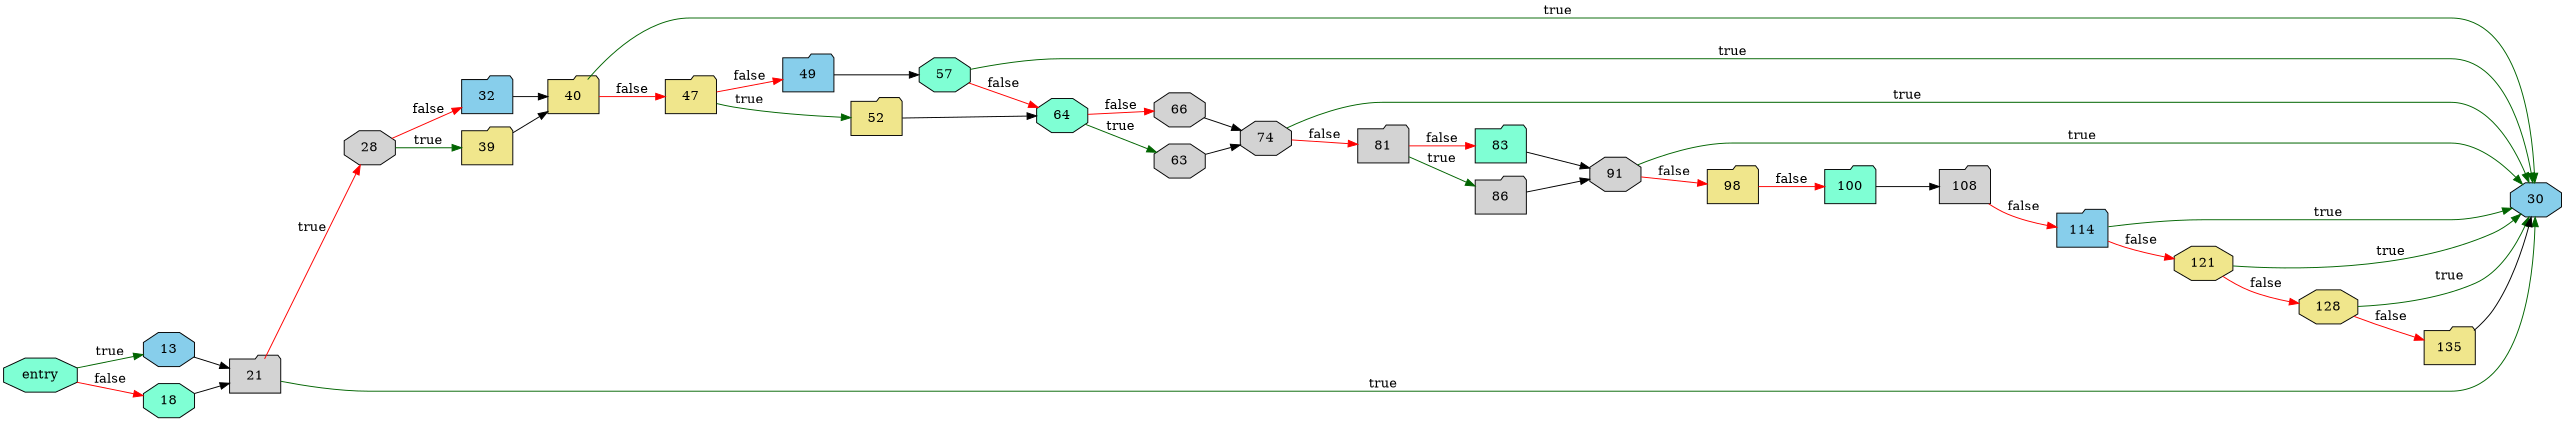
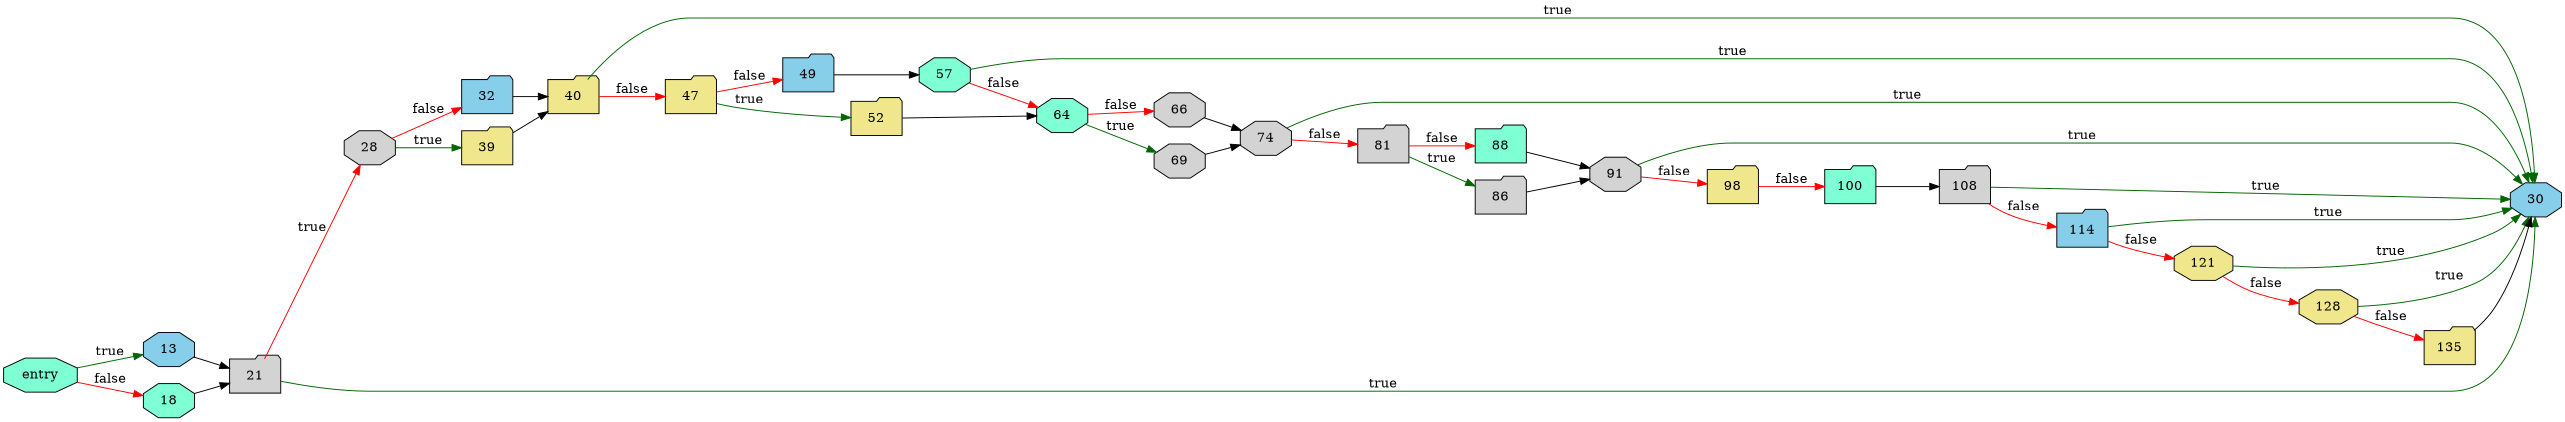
(1501, 146) -> (1501, 146)
(1180, 161) -> (1180, 161)
none -> (2246, 193)
